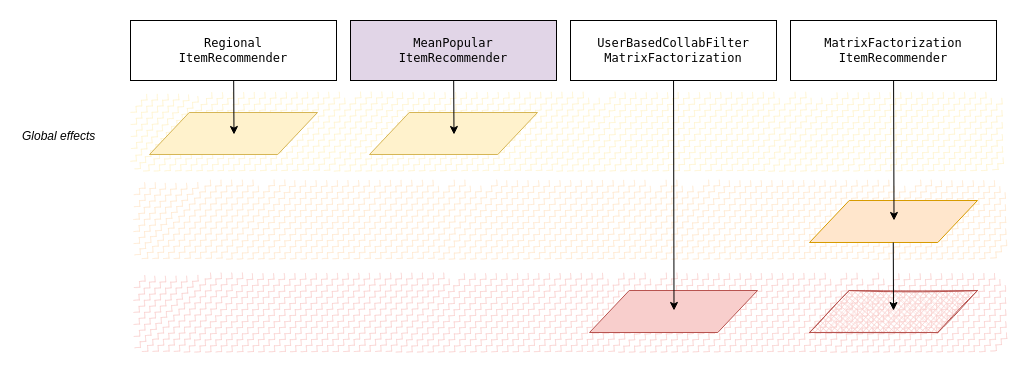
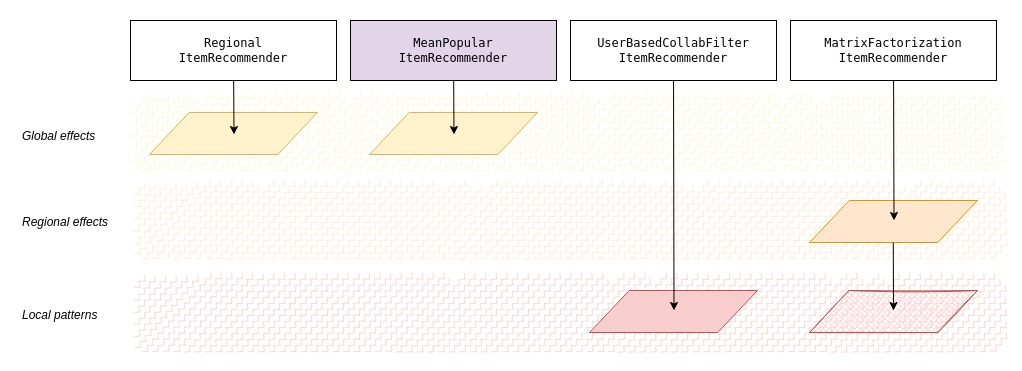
(674, 51) -> (674, 51)
none -> (71, 223)
none -> (71, 316)
